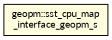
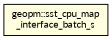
(56, 20) -> (56, 20)
